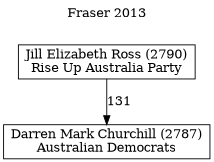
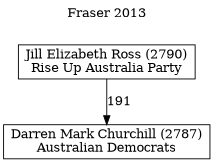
(119, 102) -> (119, 102)
